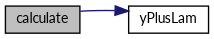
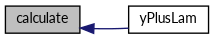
(98, 11) -> (111, 29)
